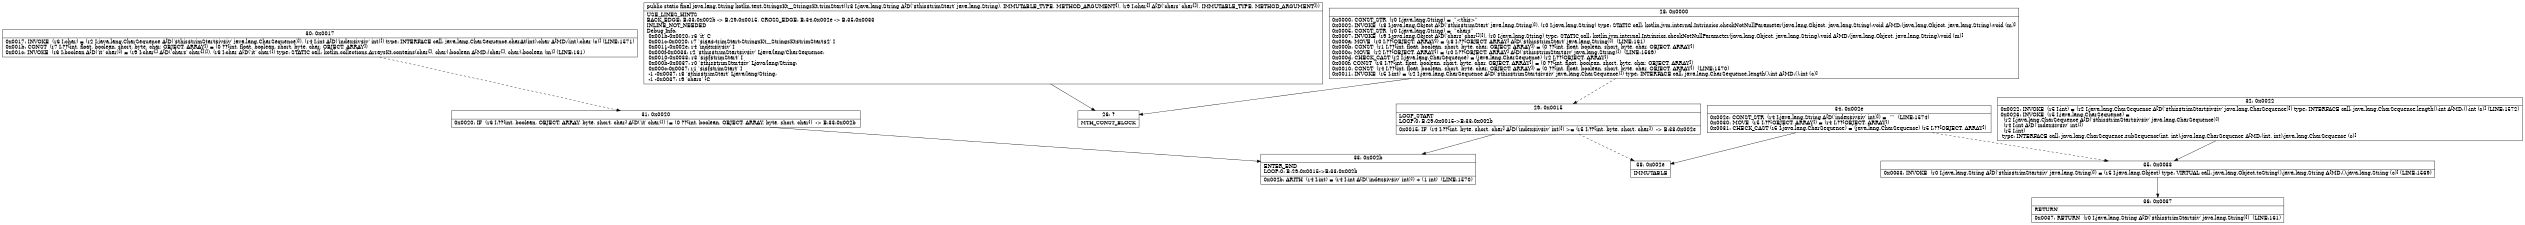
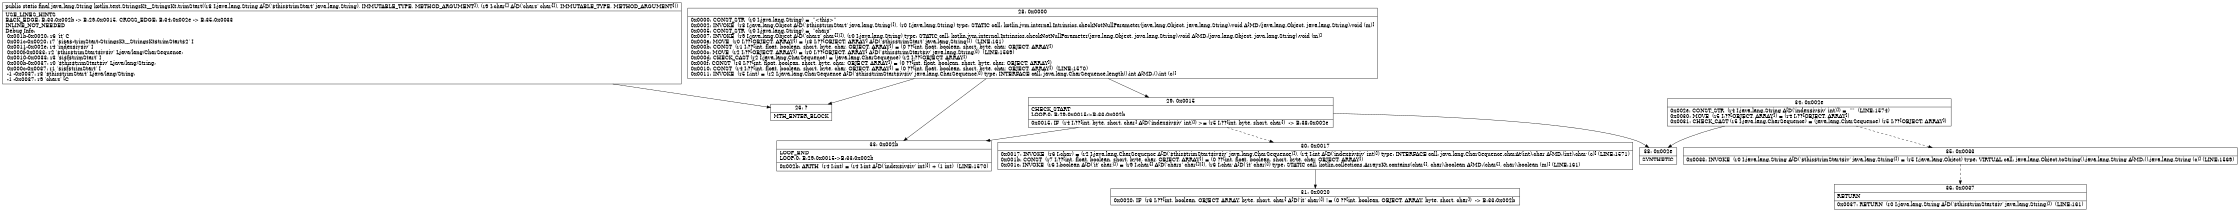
(498, 84) -> (1315, 177)
(1596, 90) -> (1127, 87)
(1416, 116) -> (1051, 110)
(2260, 119) -> none
(1108, 123) -> (801, 116)
none -> (1249, 134)
(1014, 144) -> (946, 109)
(1605, 147) -> (1491, 120)
(1281, 166) -> (794, 153)
(1651, 173) -> (1658, 160)
(2158, 186) -> (1960, 172)
